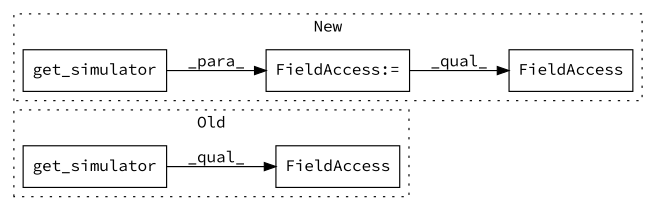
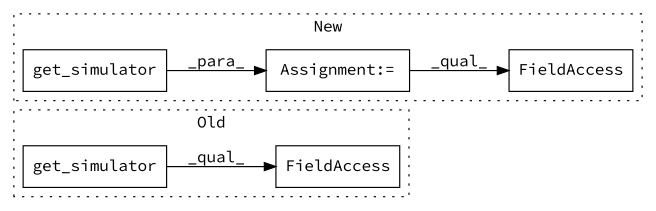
(338, 71) -> (338, 71)
